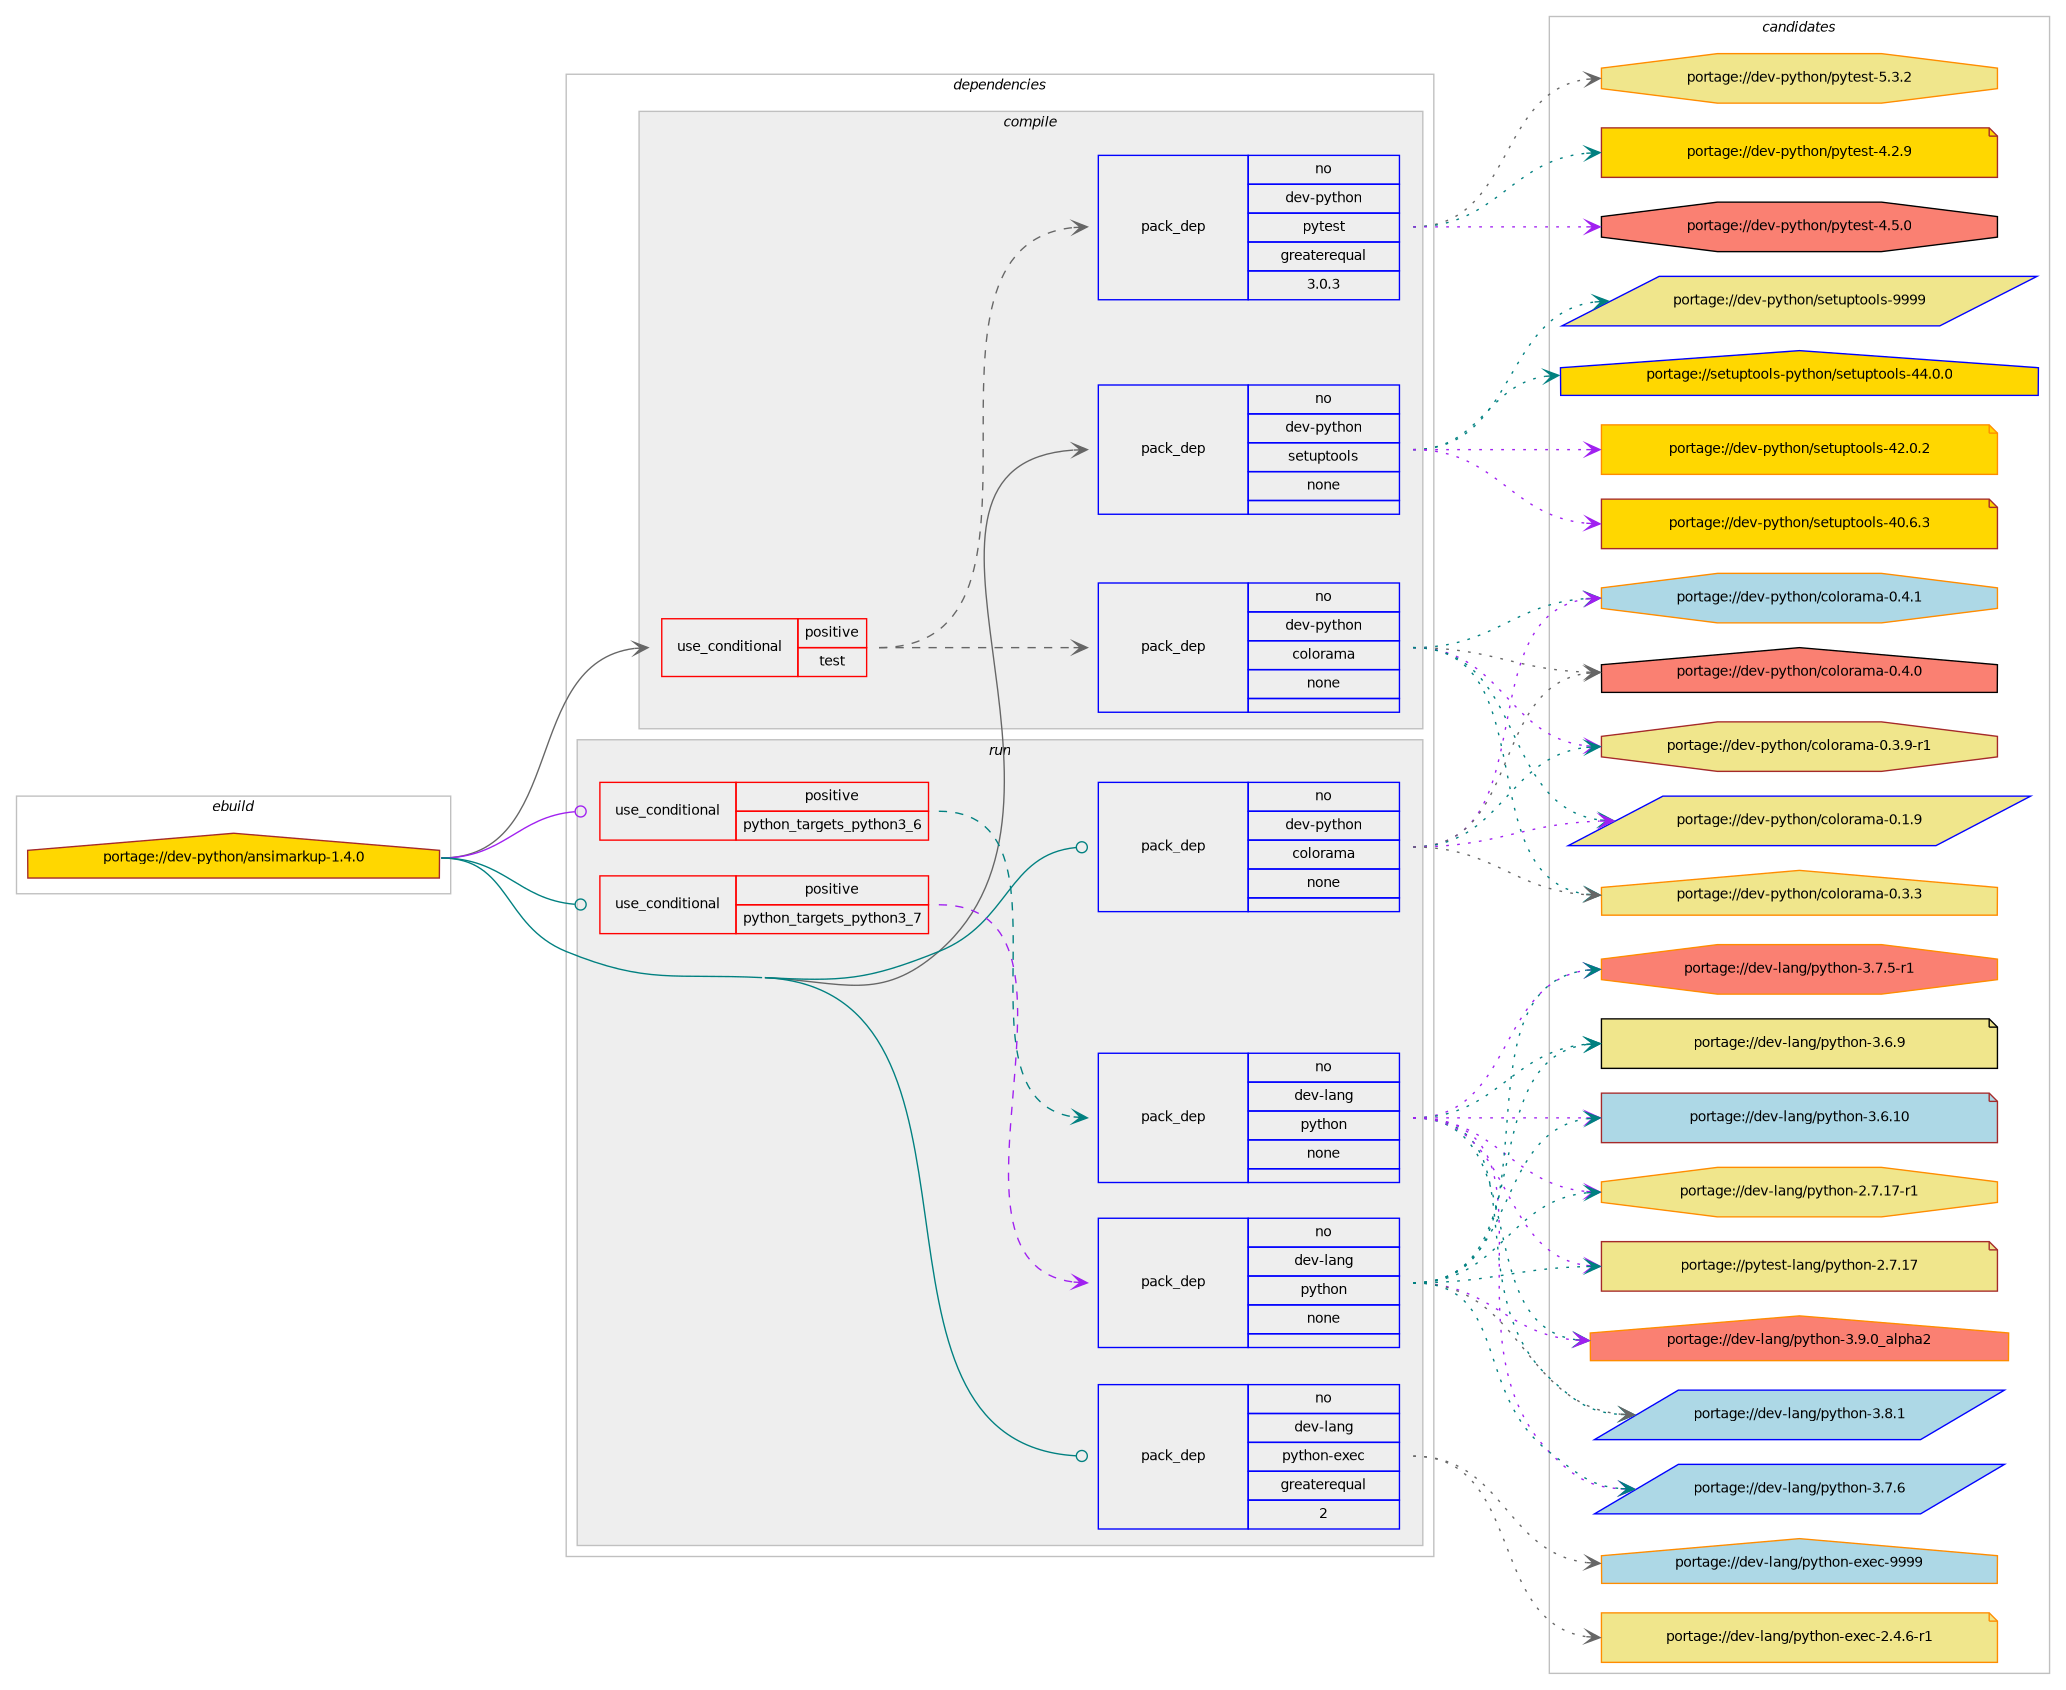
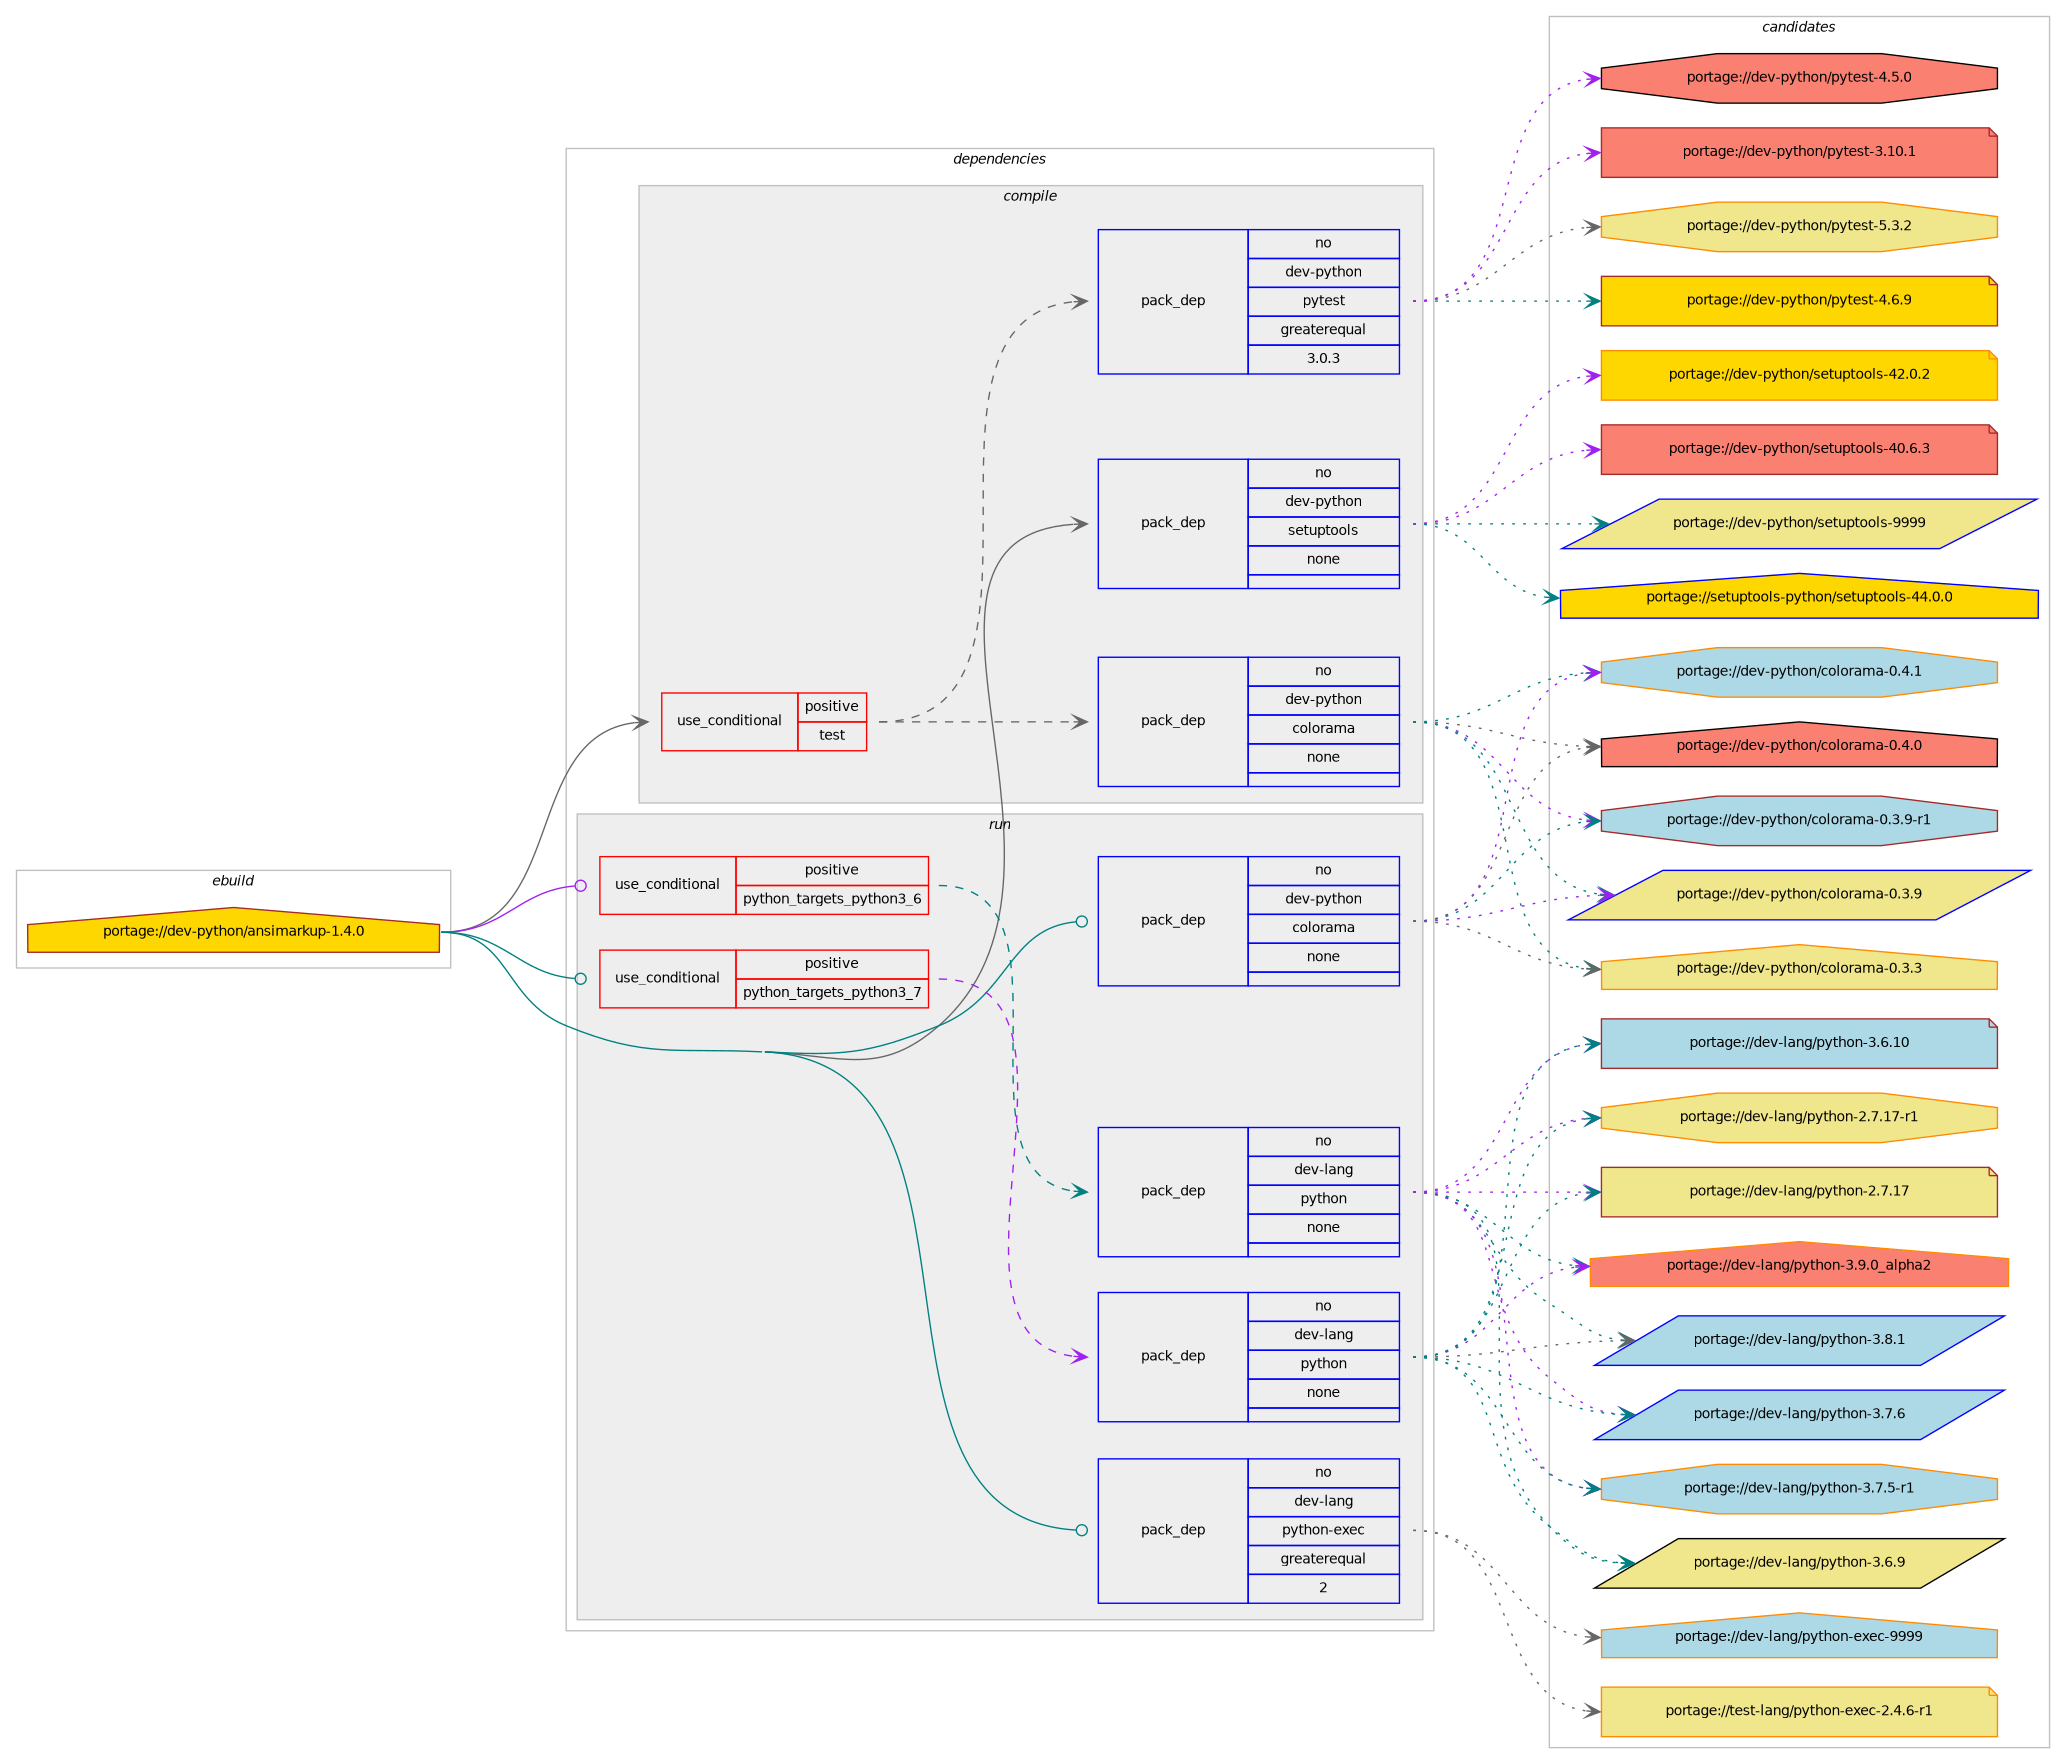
none -> (1799, 153)
(1799, 153) -> (1799, 301)
(1799, 524) -> (1799, 450)
(1799, 747) -> (1799, 821)
(1799, 821) -> (1799, 895)
(1799, 969) -> (1799, 1489)
(1799, 1044) -> (1799, 1563)
(1799, 1266) -> (1799, 1192)
(1799, 1638) -> (1799, 1712)
